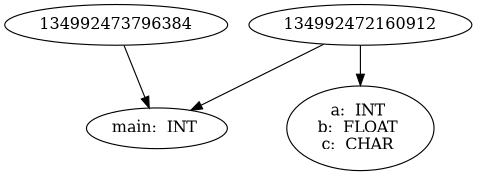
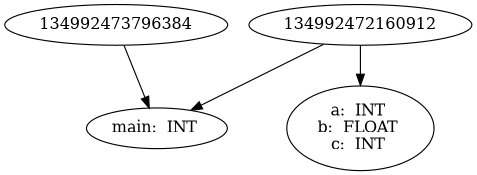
(360, 128) -> (360, 128)
